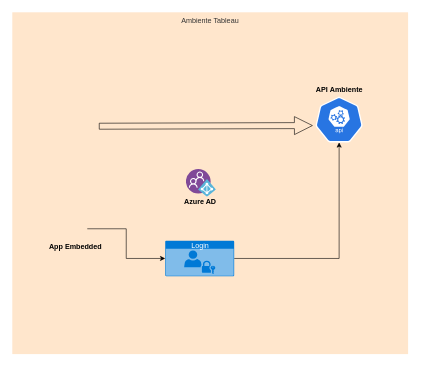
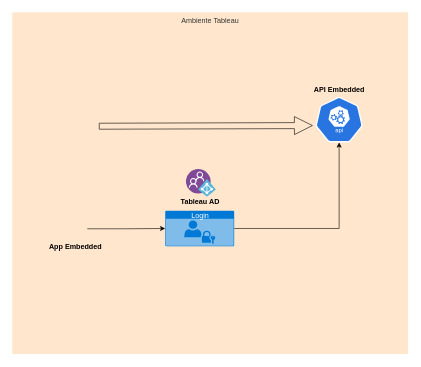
(340, 90) -> (340, 90)
(200, 202) -> (200, 202)
(200, 259) -> (200, 229)
